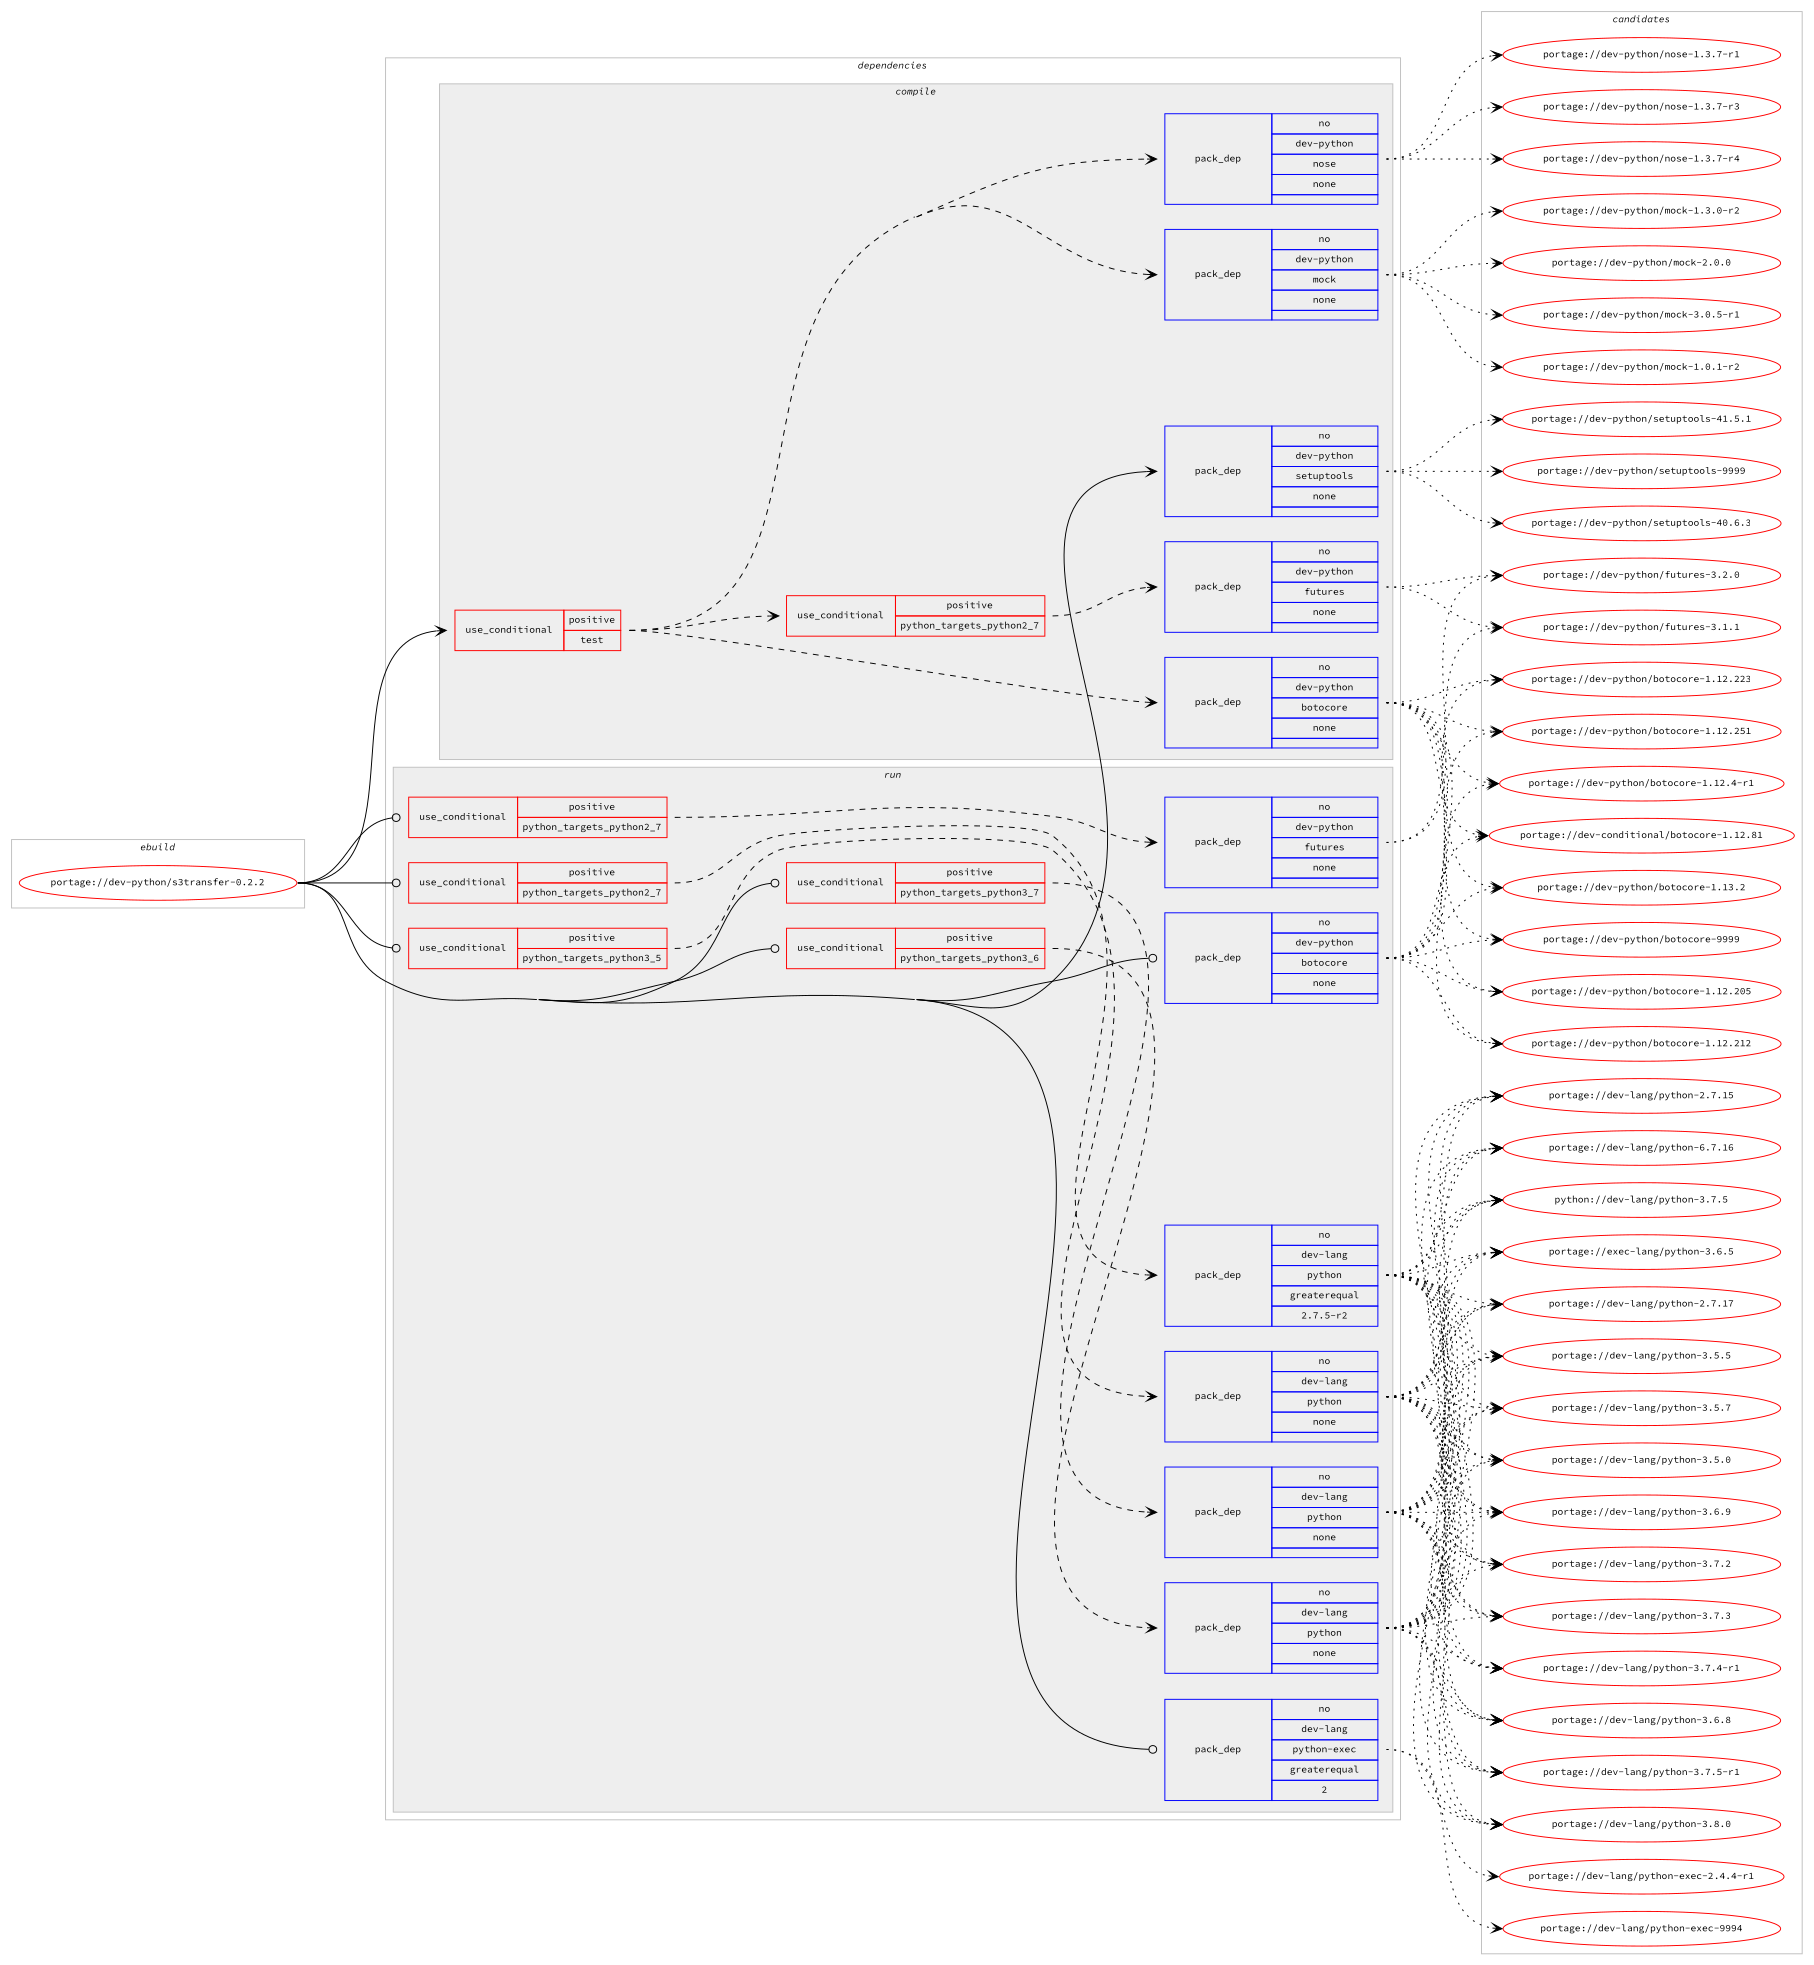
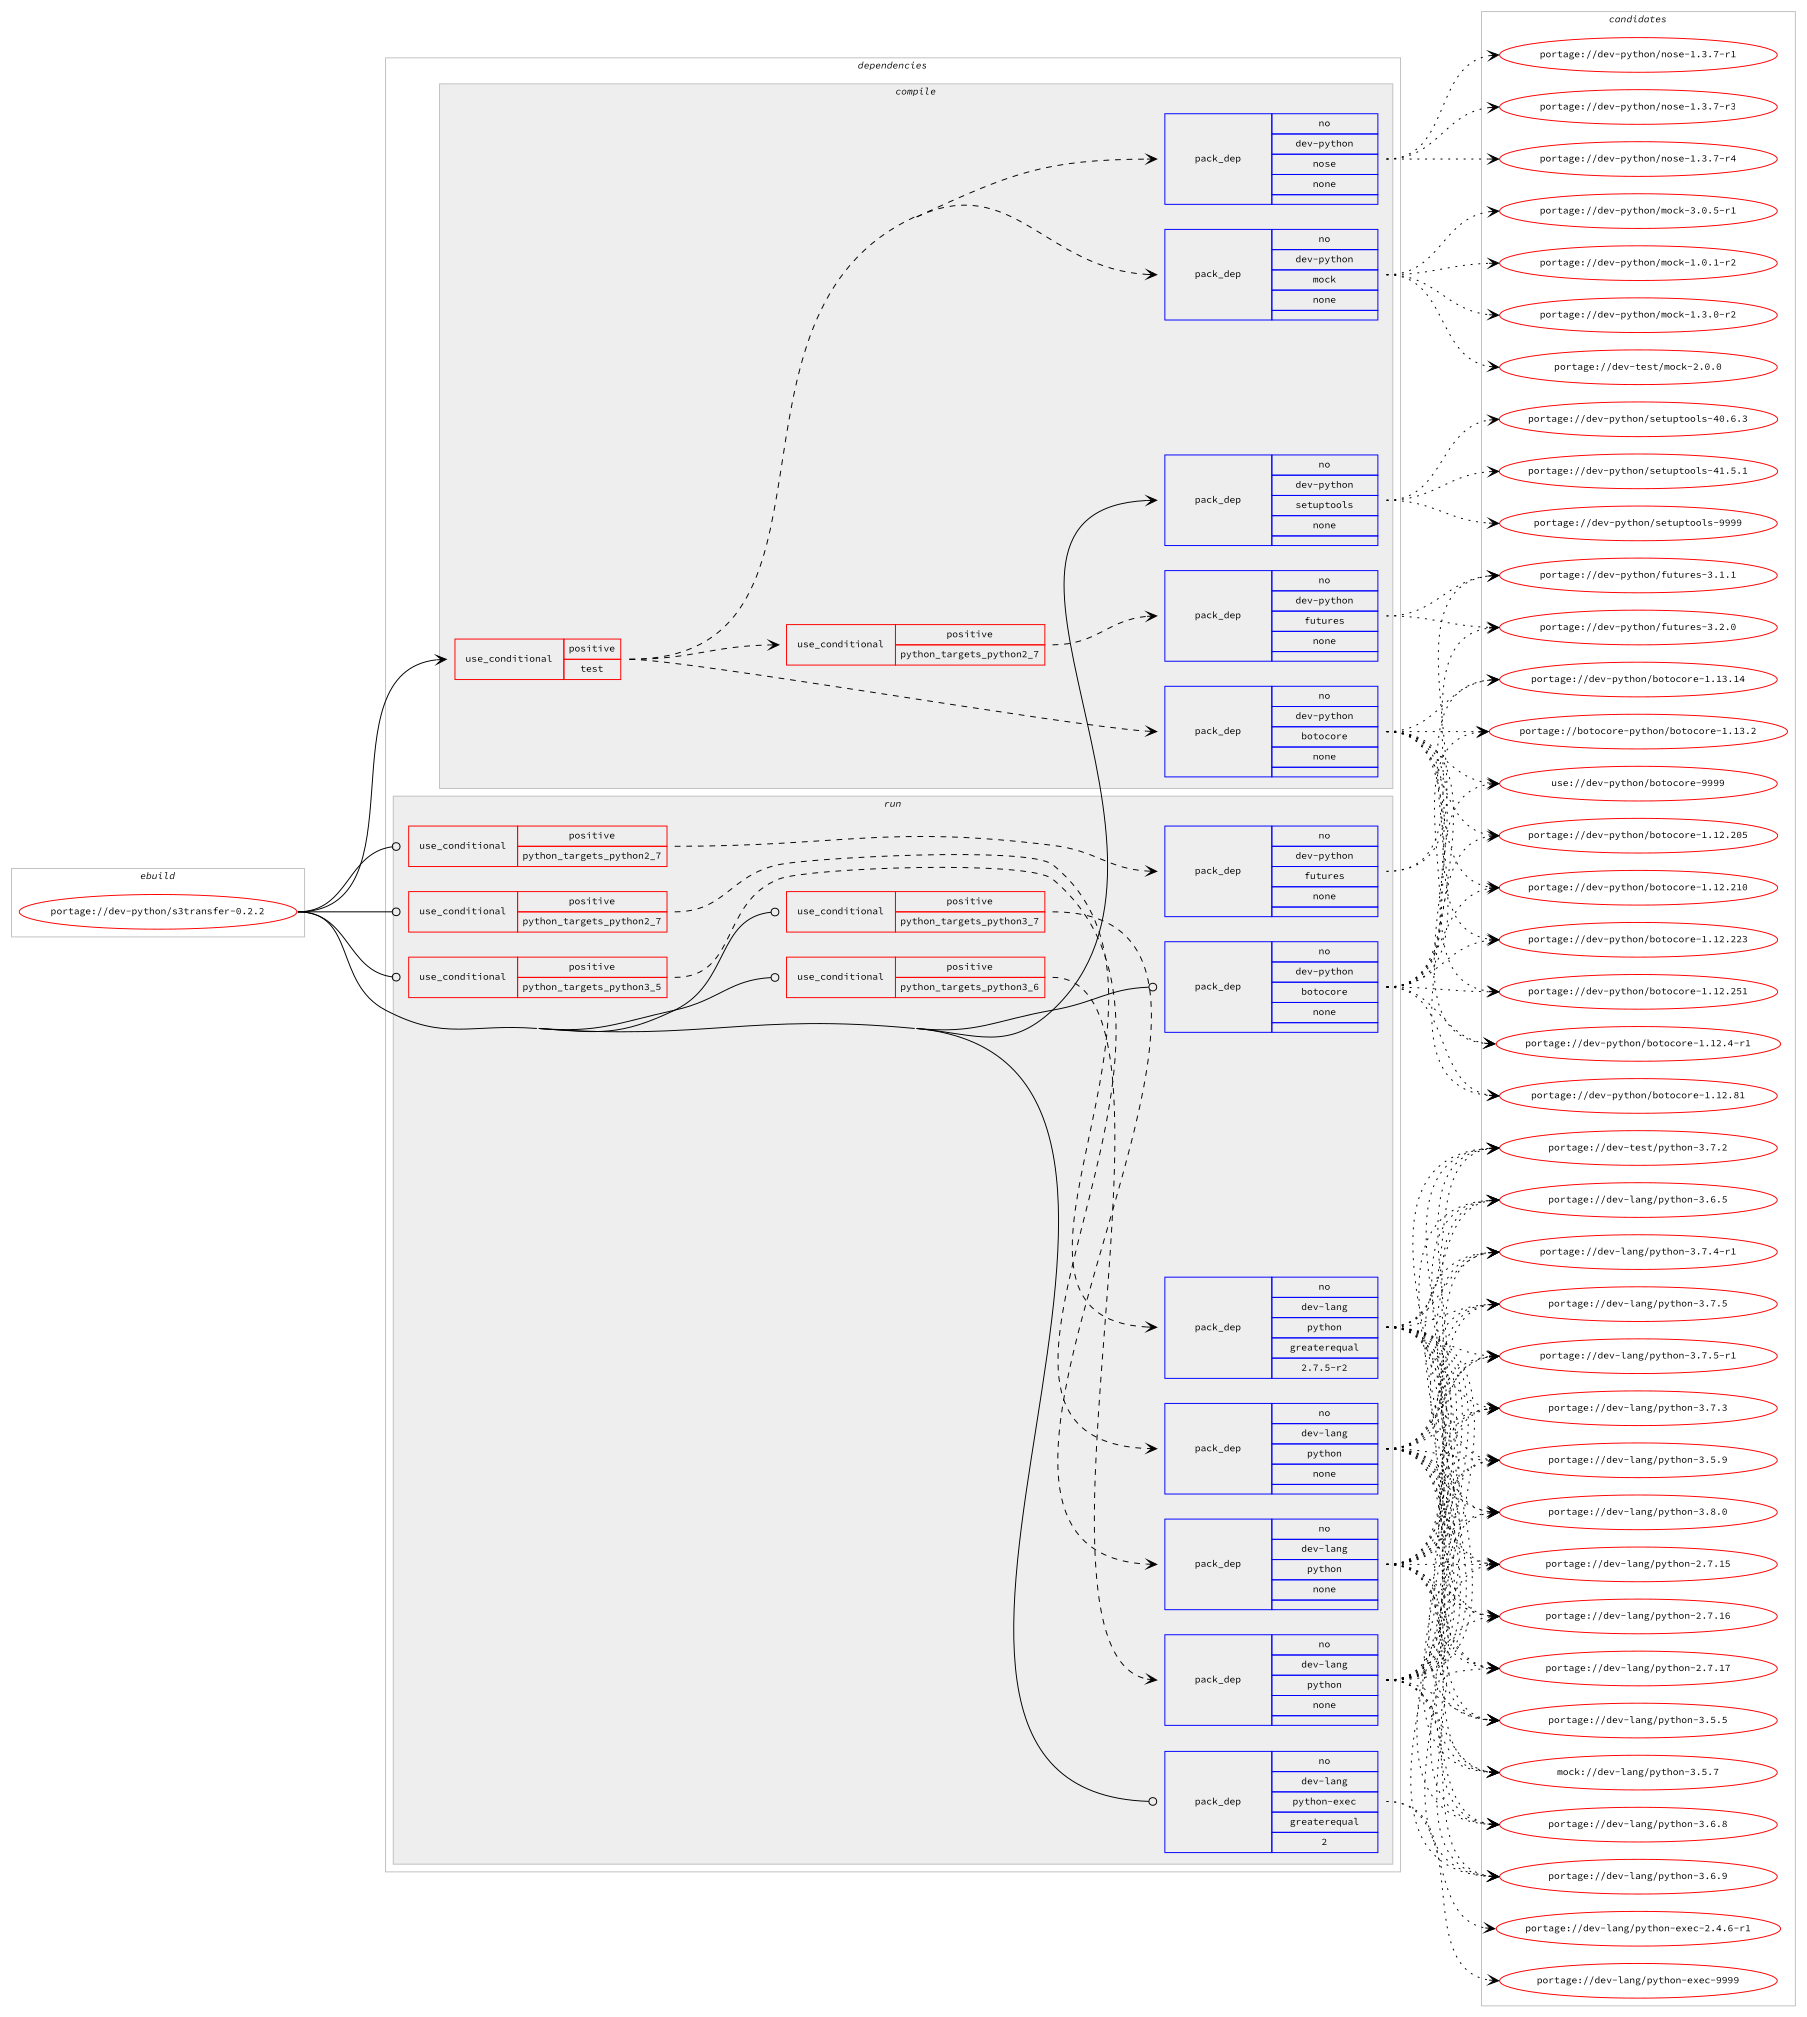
(1642, 263) -> (1638, 367)
none -> (1638, 680)
(1642, 836) -> (1638, 1096)
(1642, 888) -> (1638, 732)
(1642, 940) -> (1638, 784)
(1642, 1044) -> (1638, 888)
(1642, 1148) -> (1638, 1616)
(1642, 1200) -> (1638, 1304)
(1642, 1252) -> (1638, 1200)
(1642, 1408) -> (1638, 1773)
(1642, 1460) -> (1638, 1460)
(1642, 1564) -> (1638, 1148)
(1642, 1877) -> (1638, 1929)
(1642, 1929) -> (1638, 1981)
